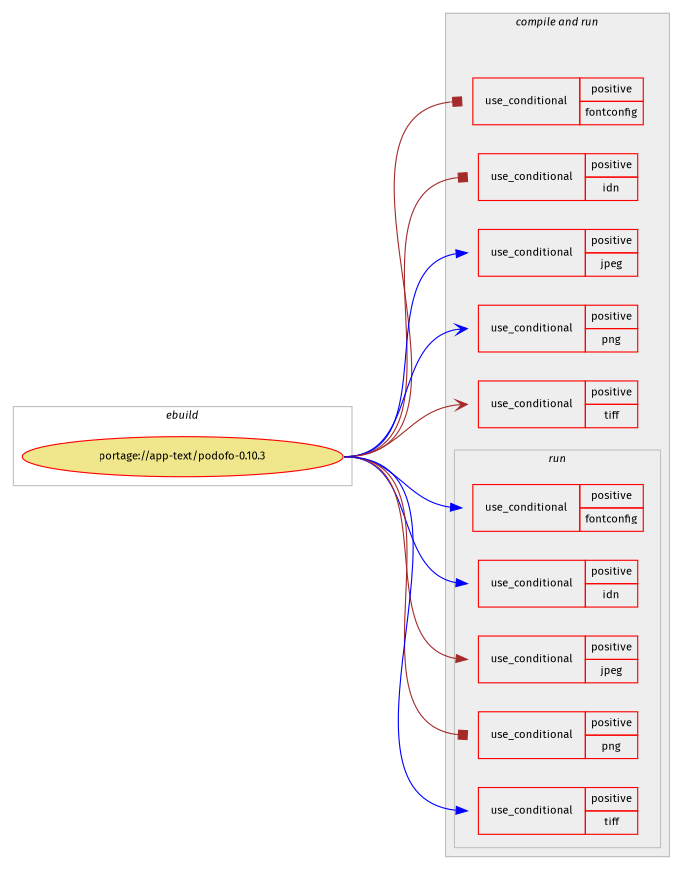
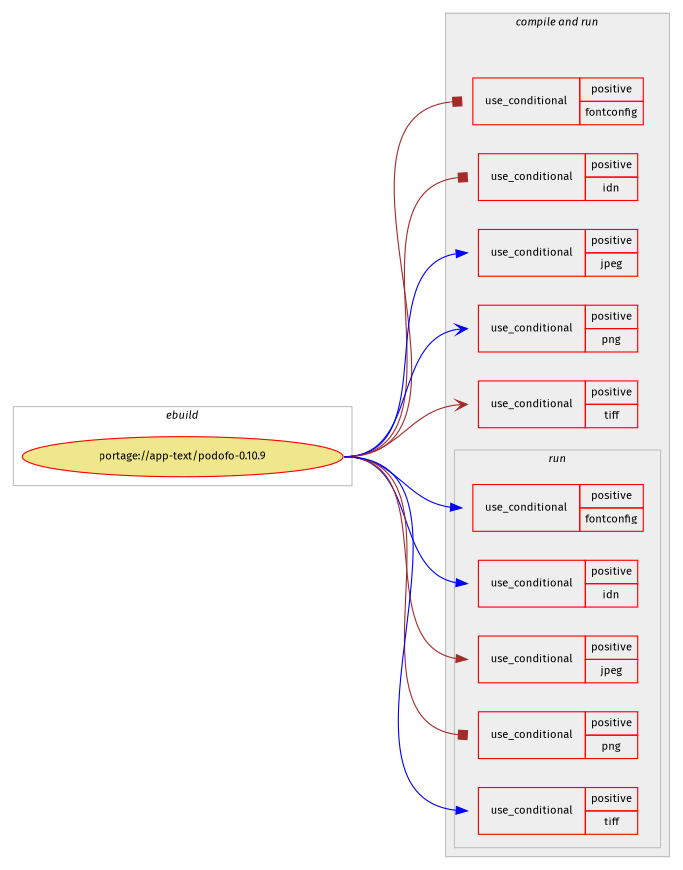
(183, 457) -> (183, 457)
